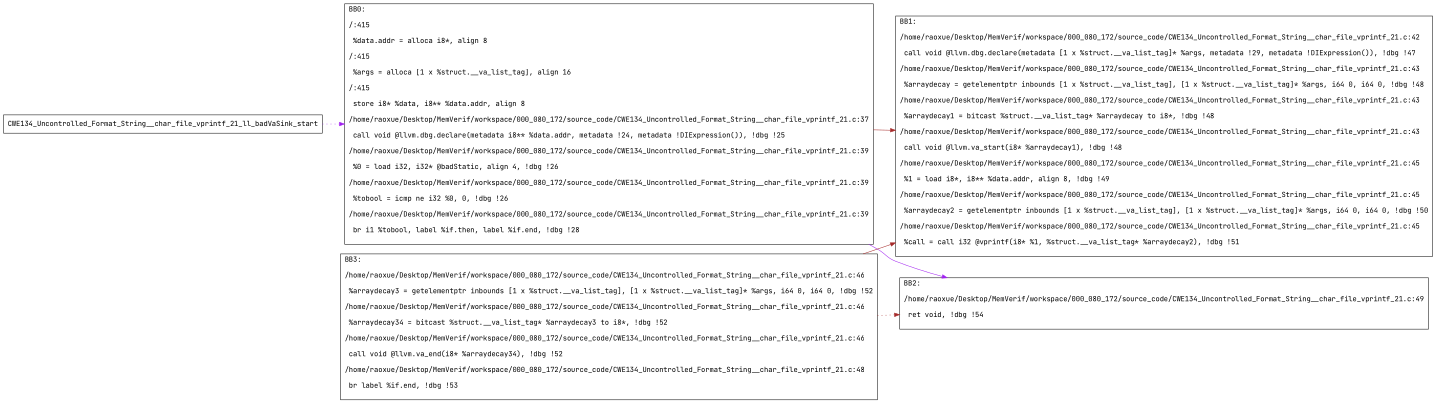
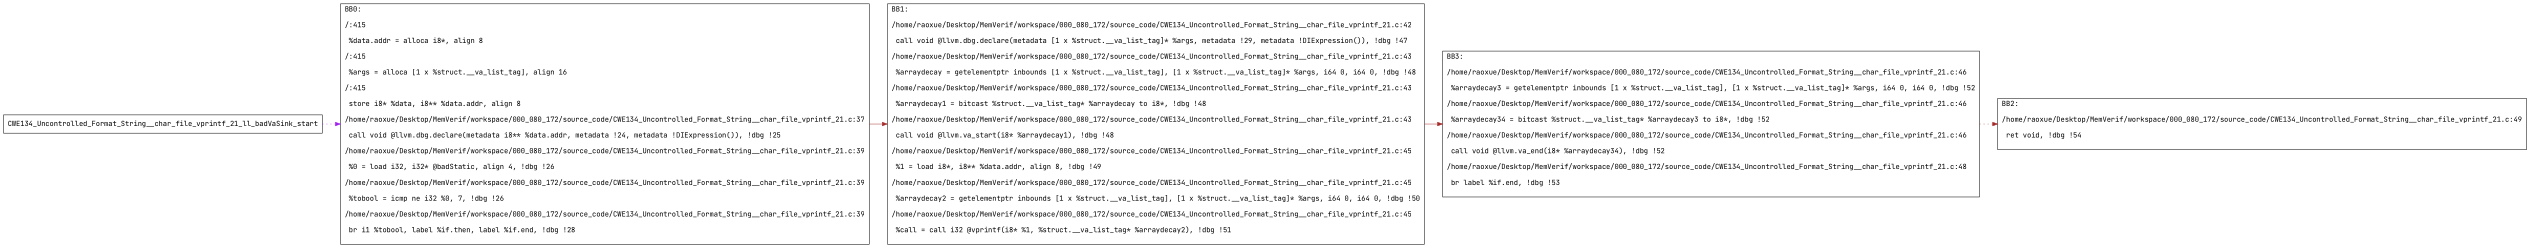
(429, 199) -> (424, 199)
(873, 250) -> (1431, 124)
(904, 264) -> none
